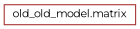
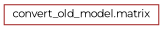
(70, 15) -> (81, 15)
